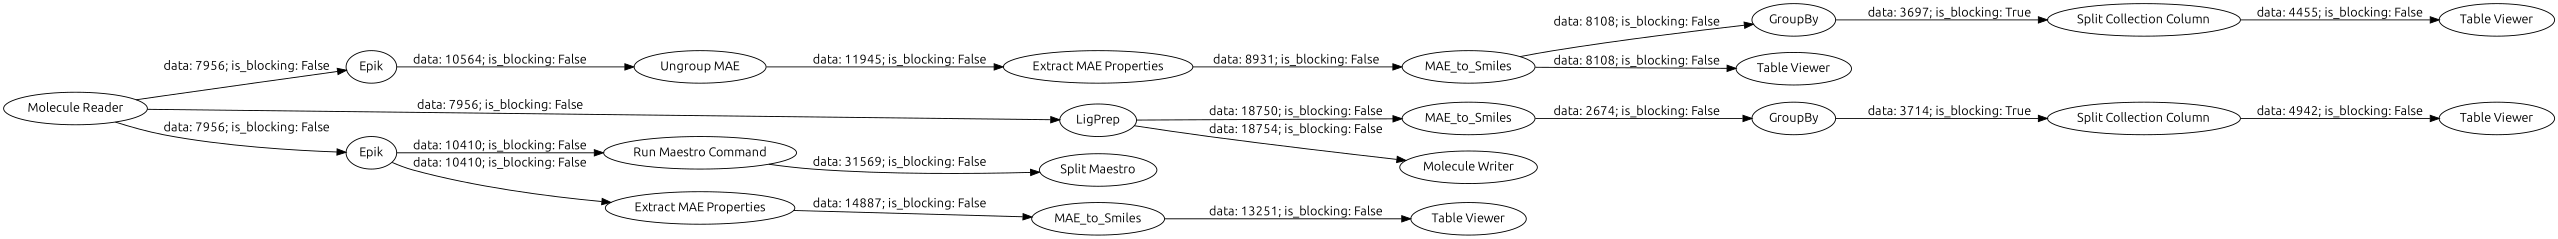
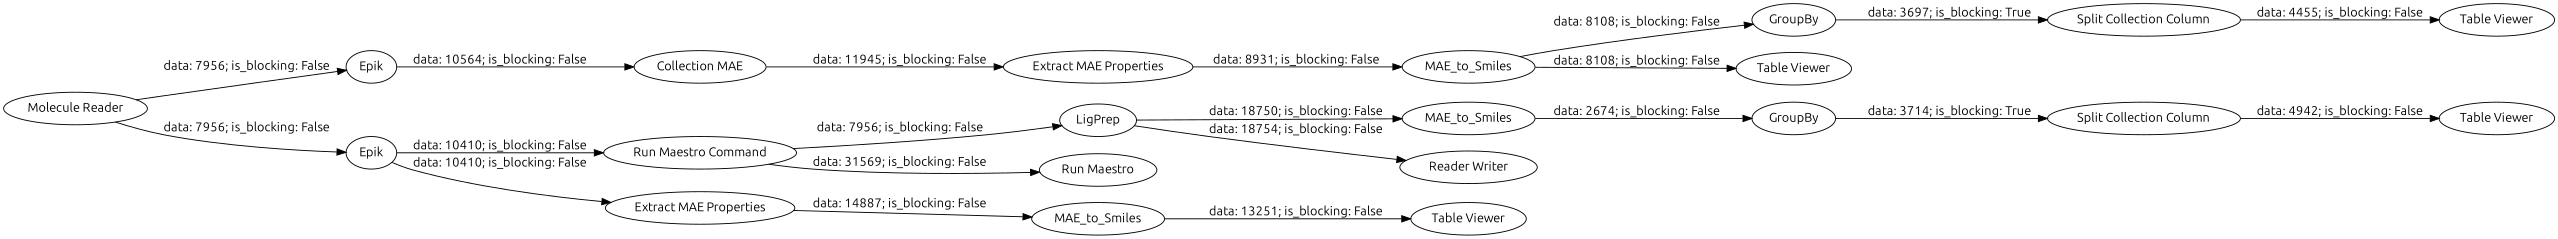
(700, 67) -> (700, 67)
(599, 115) -> (923, 140)
(1469, 167) -> (1469, 167)
(1098, 170) -> (1098, 170)
